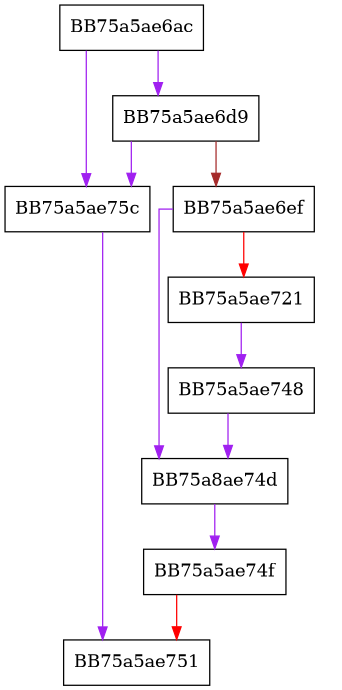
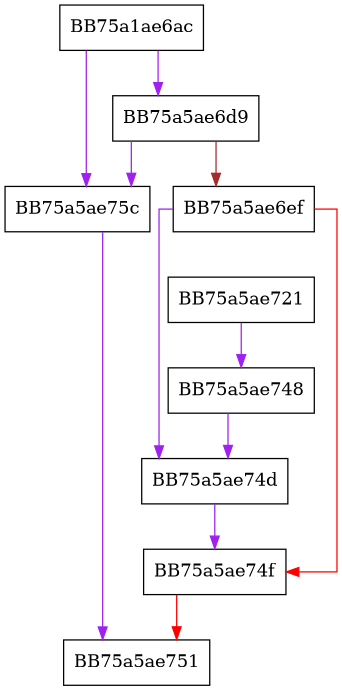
(132, 28) -> (132, 28)
(244, 248) -> (337, 398)
(215, 481) -> (215, 481)
